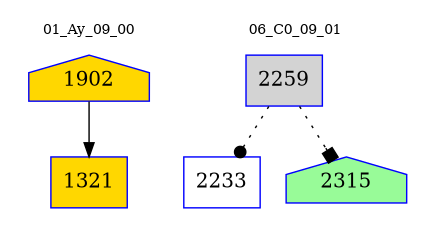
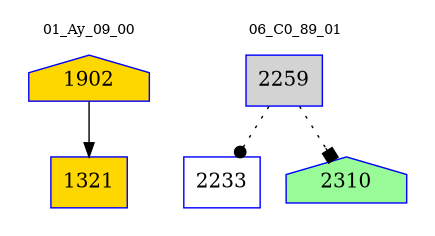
(296, 30) -> (296, 30)
(346, 182) -> (346, 182)
